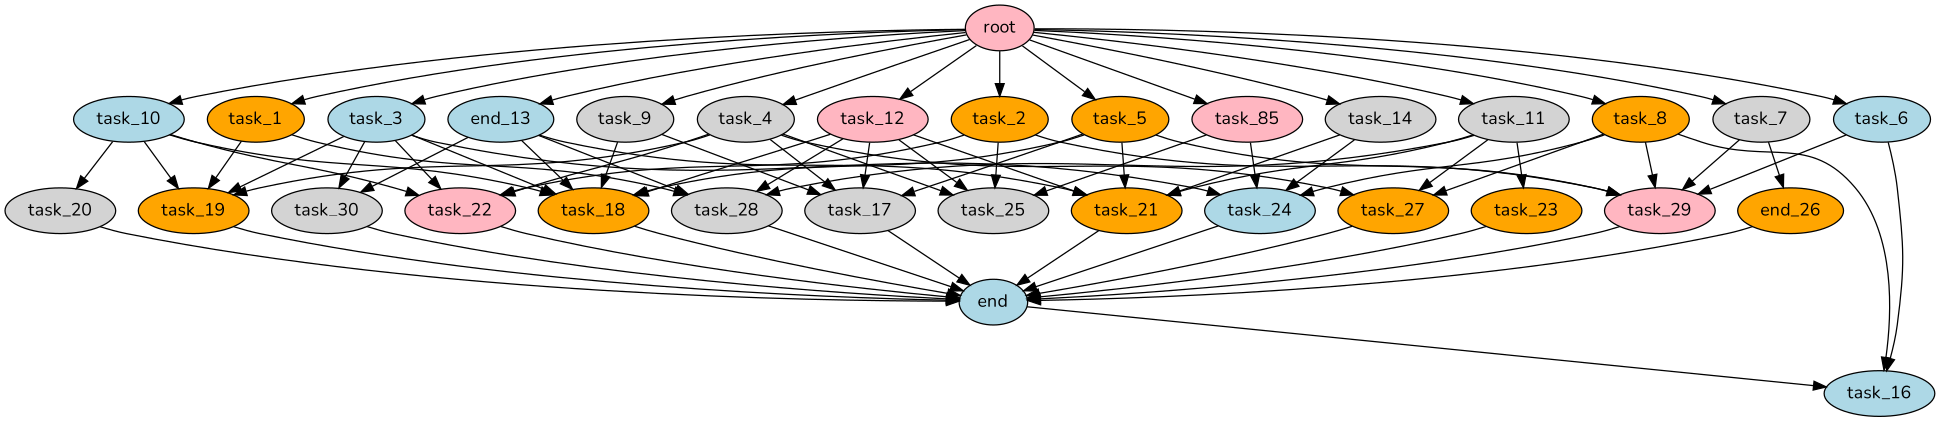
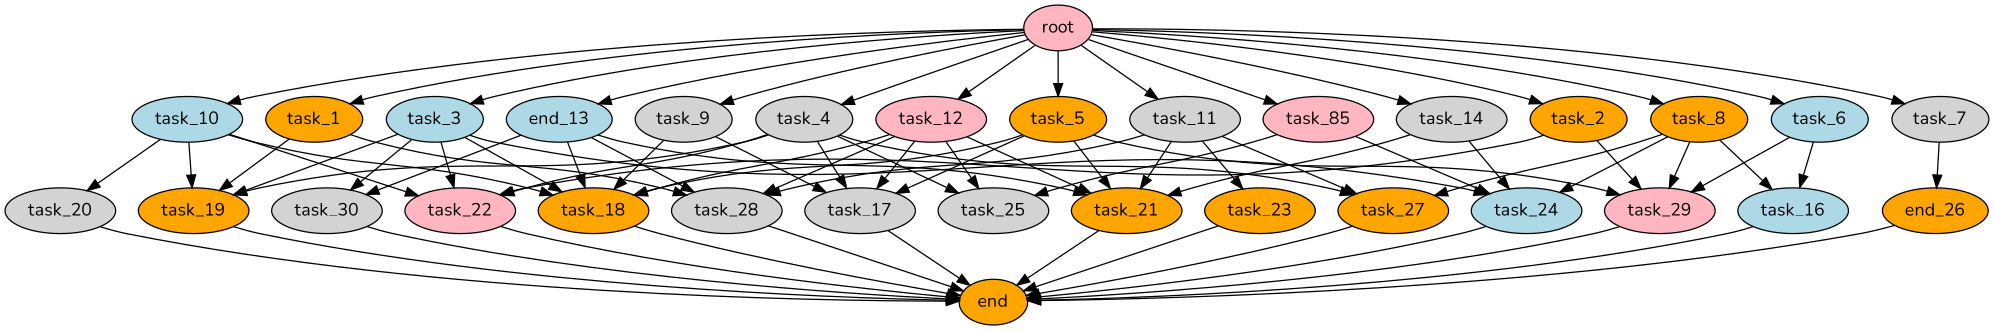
(997, 159) -> none
(1716, 161) -> none
(993, 302) -> (993, 302)
(1420, 346) -> (1452, 275)
